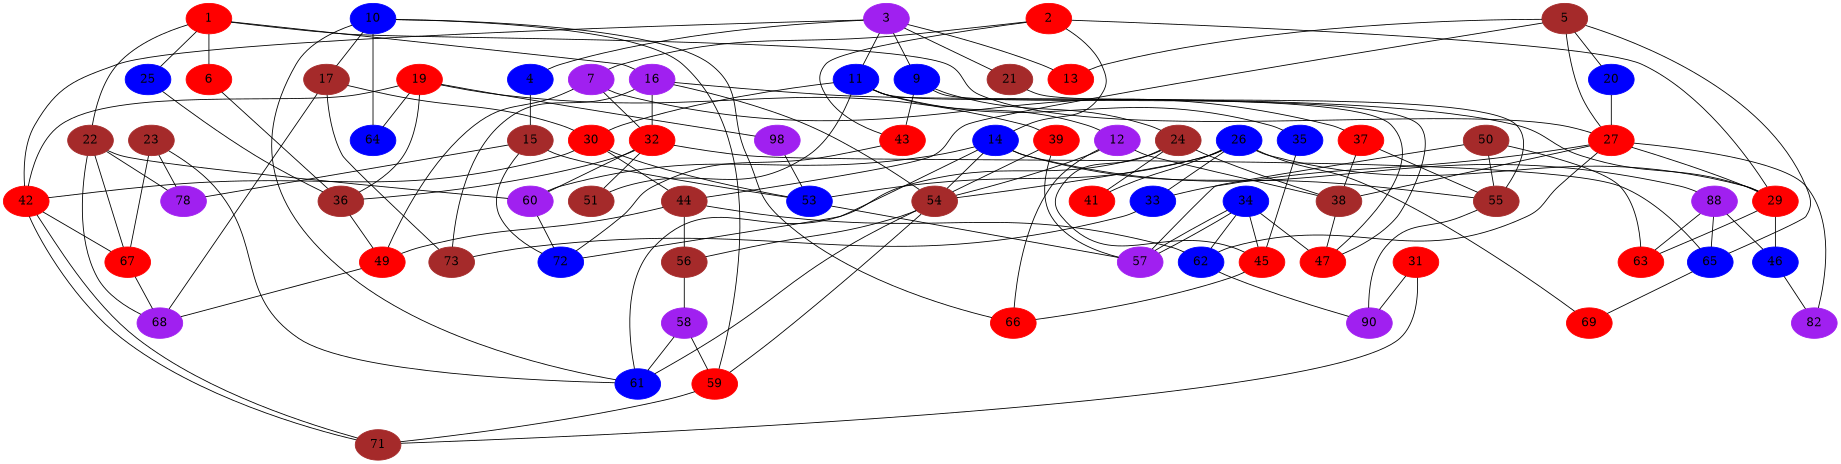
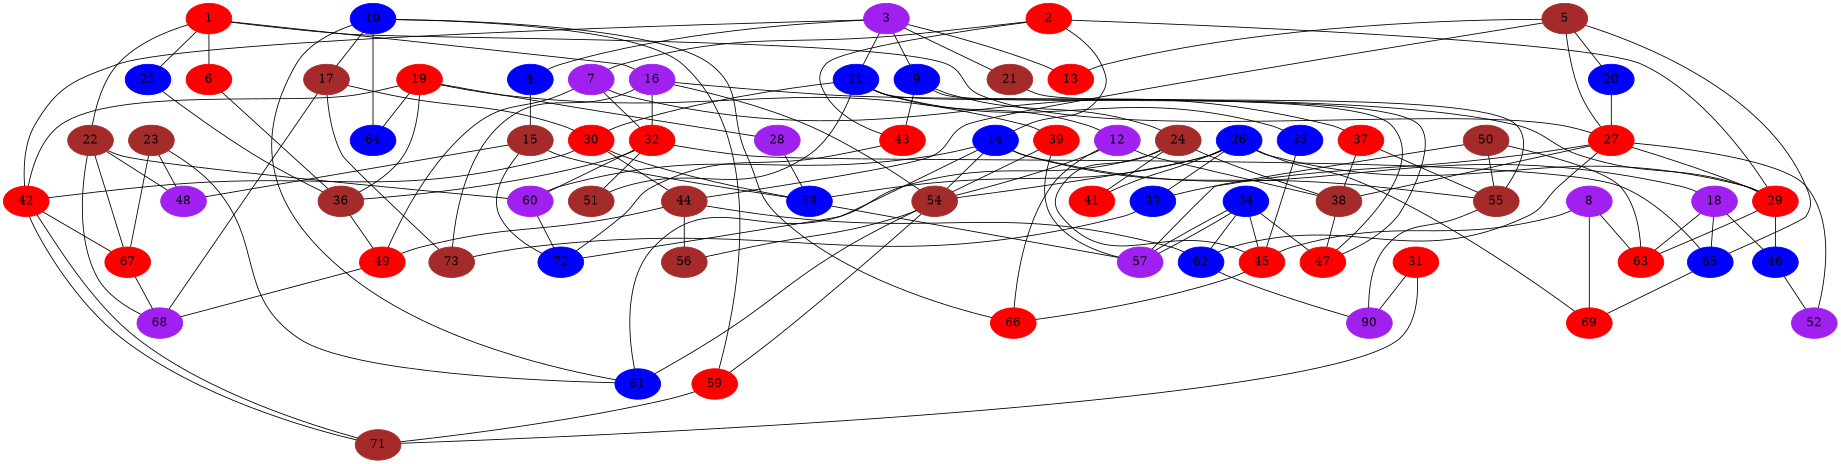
(777, 140) -> (777, 140)
(184, 201) -> (184, 201)
none -> (1589, 201)
(1715, 201) -> (1715, 201)
(684, 323) -> none
(1814, 323) -> (1814, 323)
